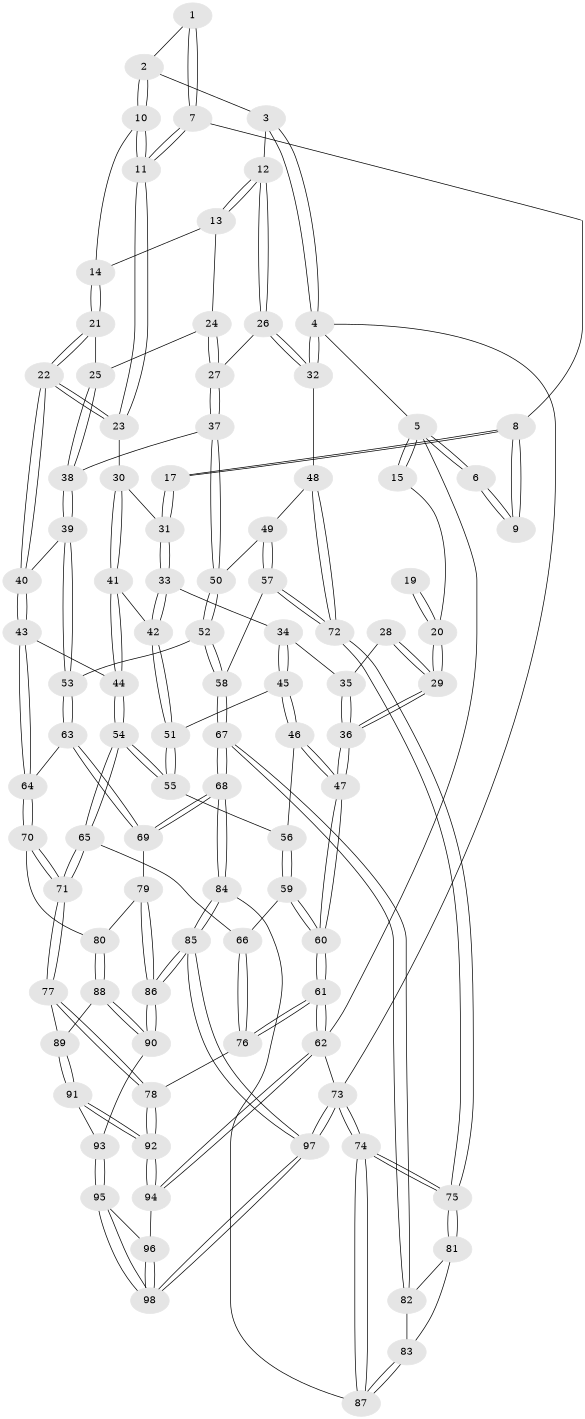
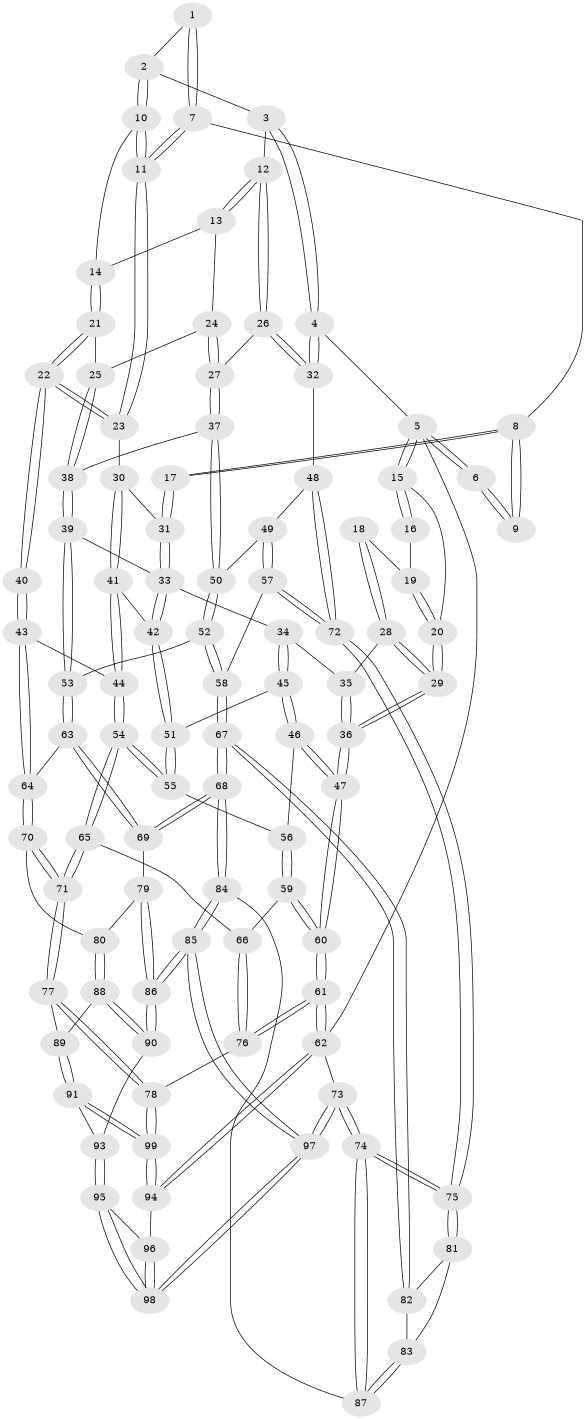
none -> (359, 530)
none -> (410, 530)
(45, 555) -> (125, 560)
(535, 641) -> none
(151, 1147) -> (151, 1147)
